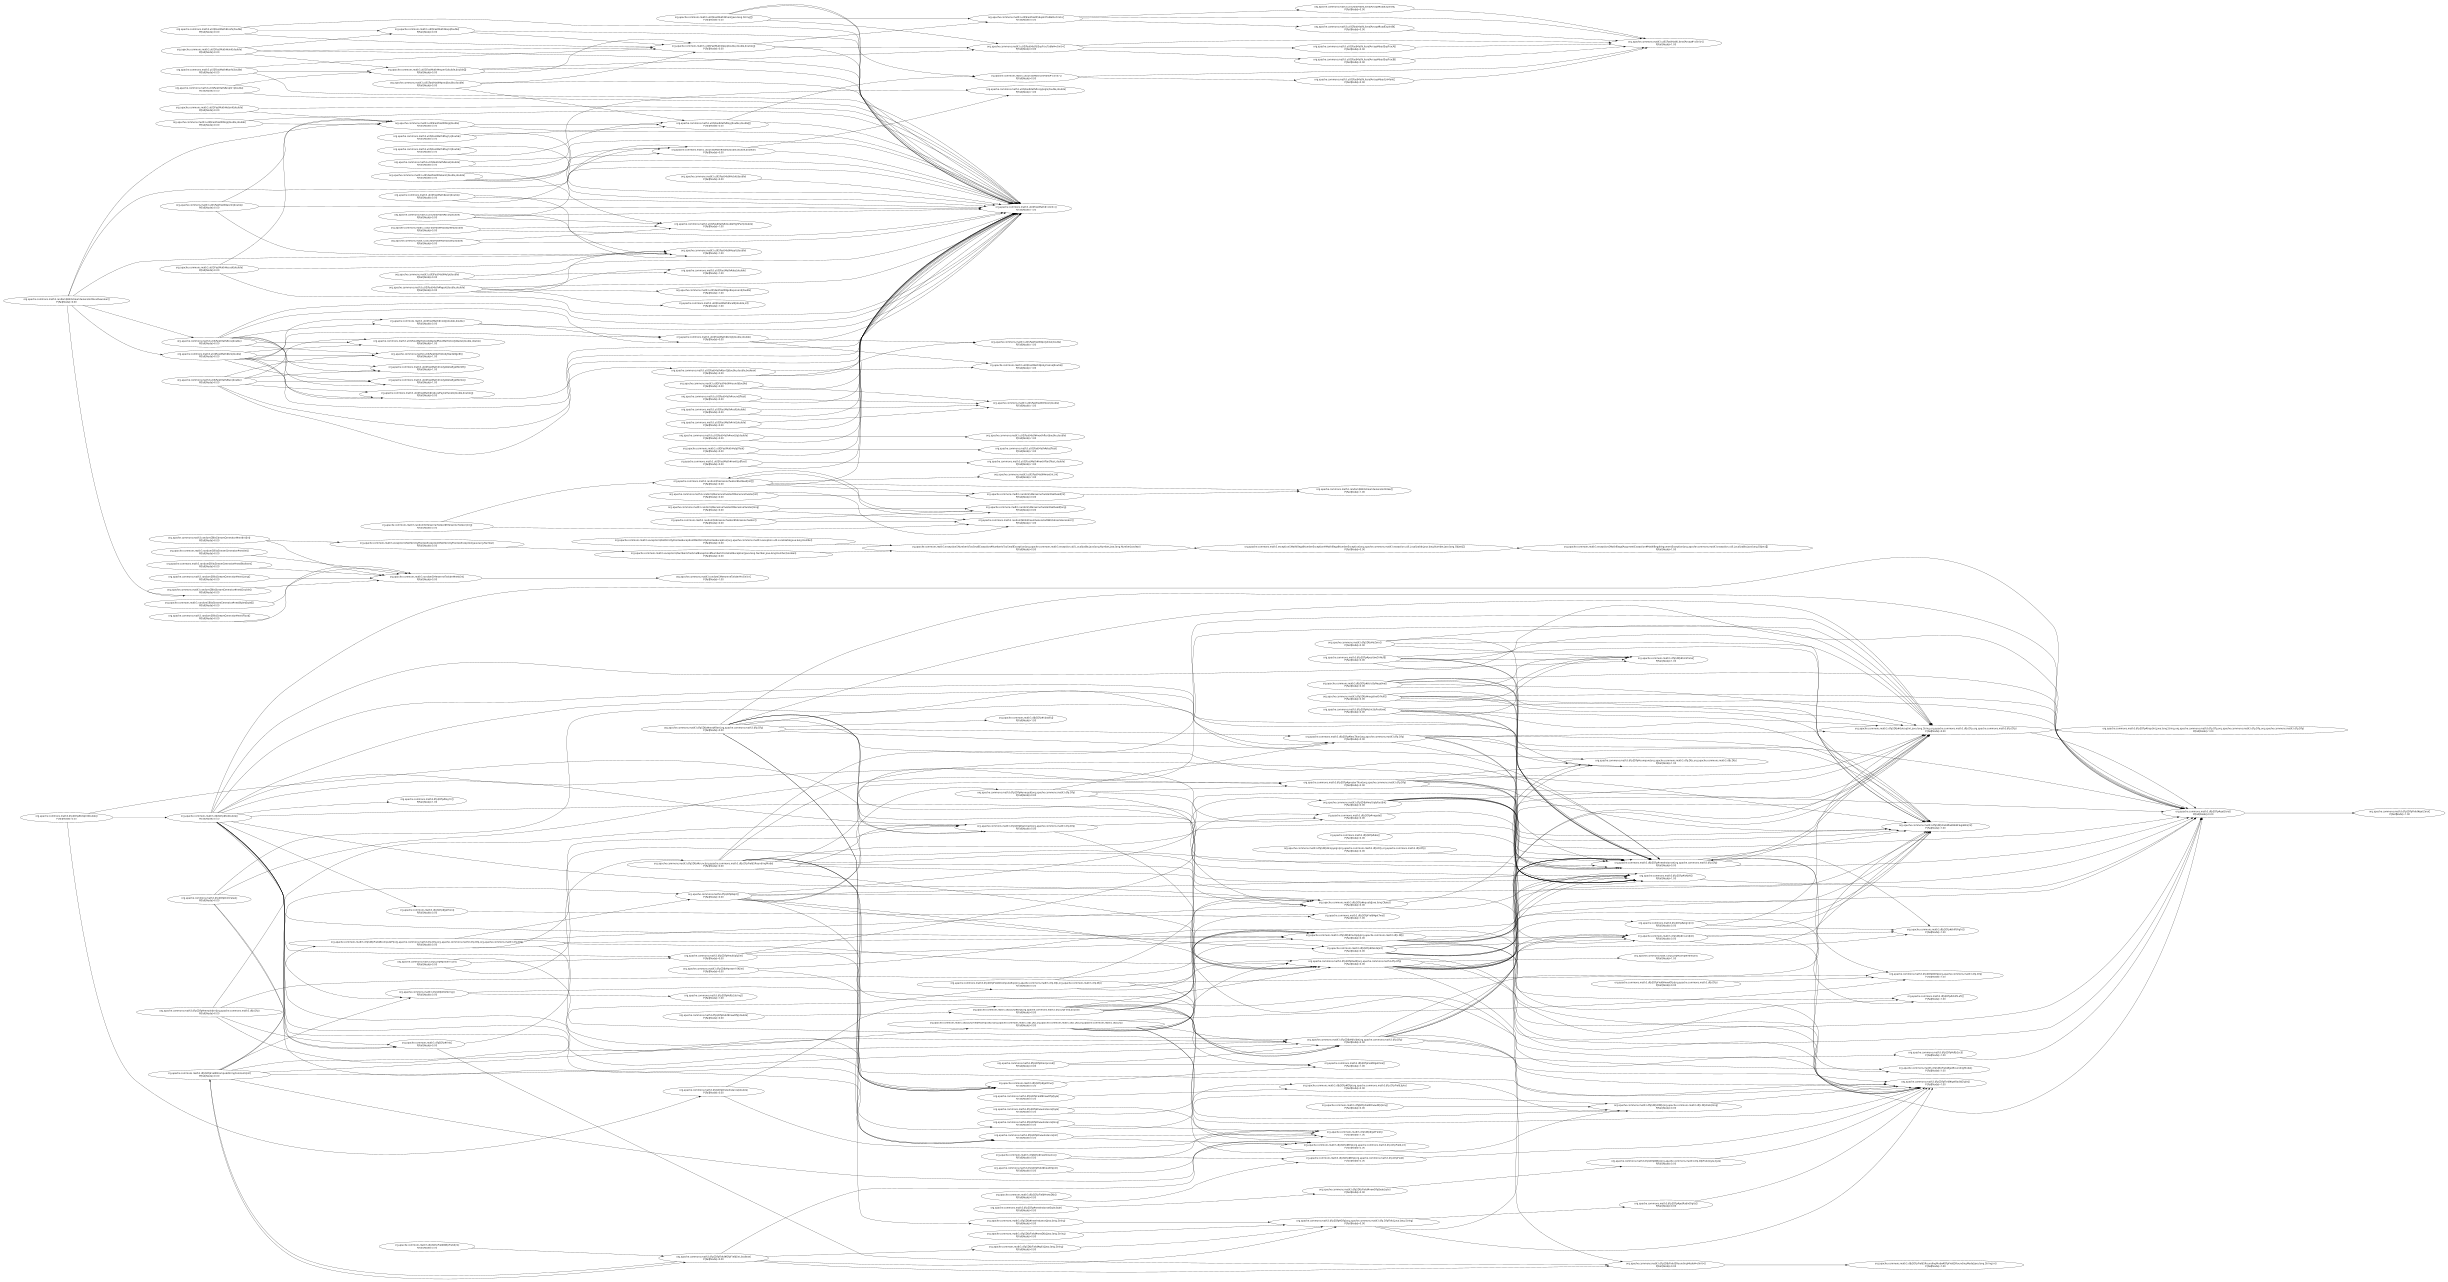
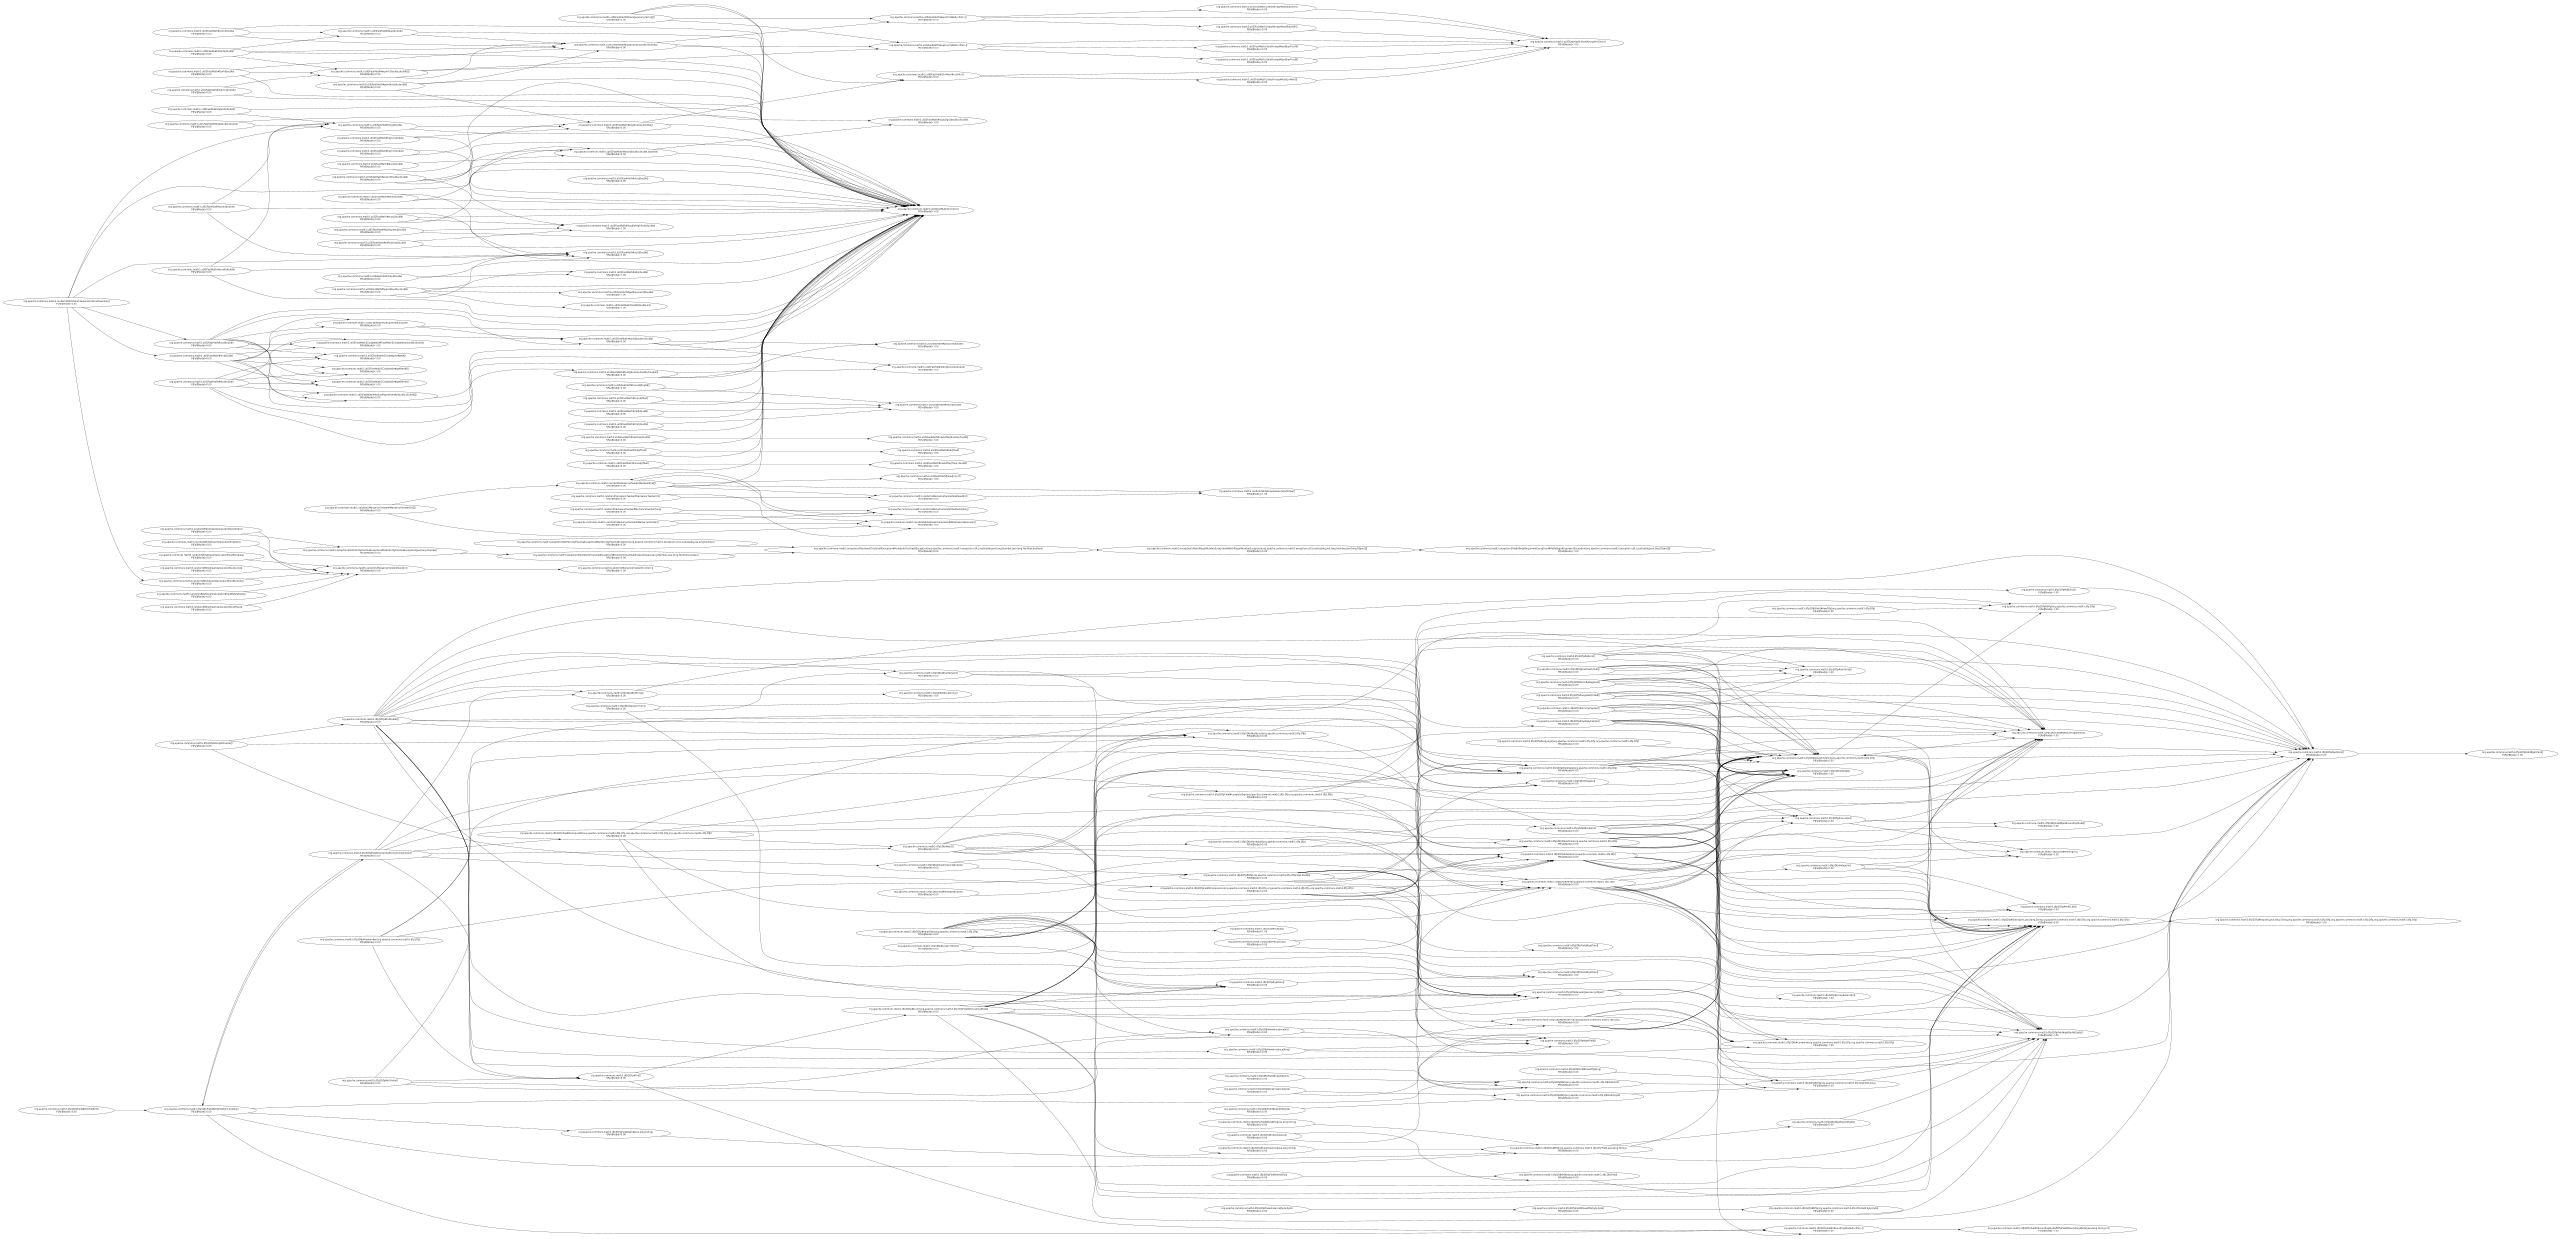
(427, 801) -> none
(1355, 837) -> none
(1950, 879) -> (1961, 638)
(427, 911) -> none
